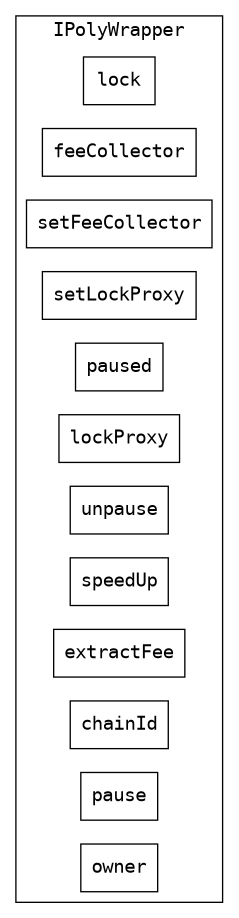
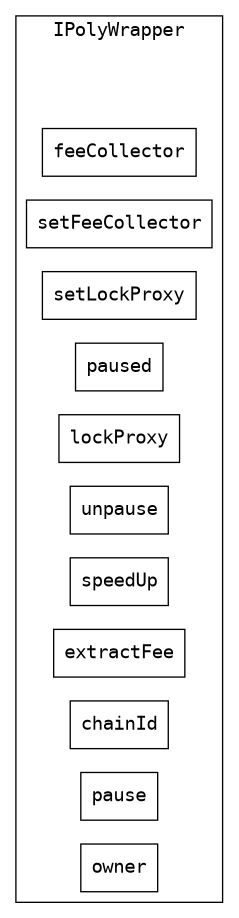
(119, 81) -> none
